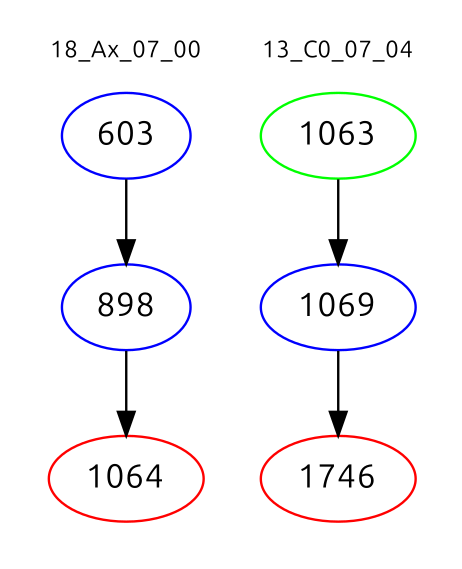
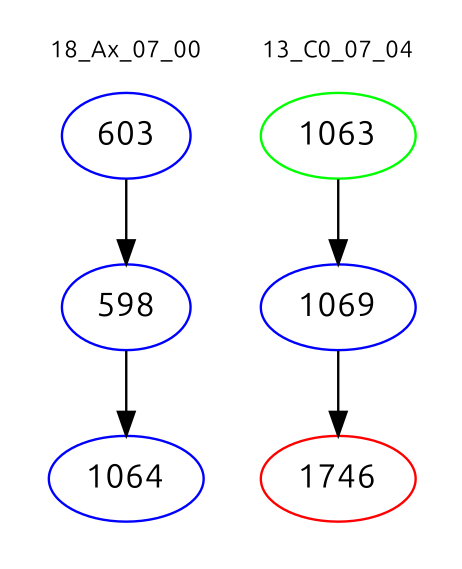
(126, 307) -> (126, 307)
(126, 479) -> (126, 479)
